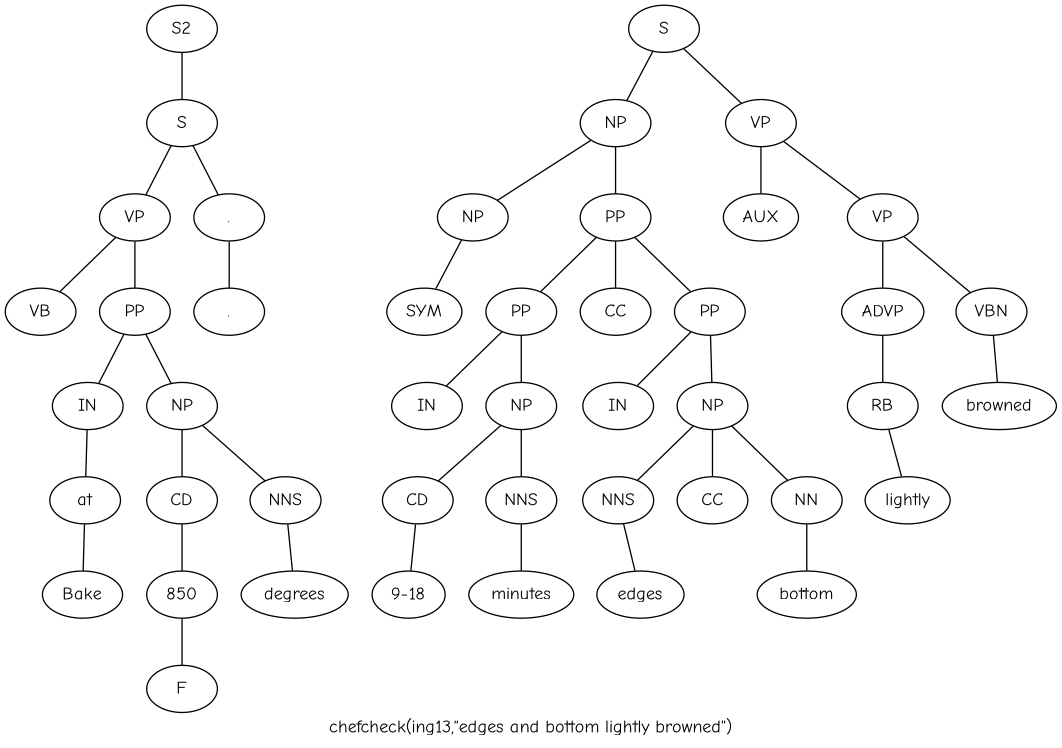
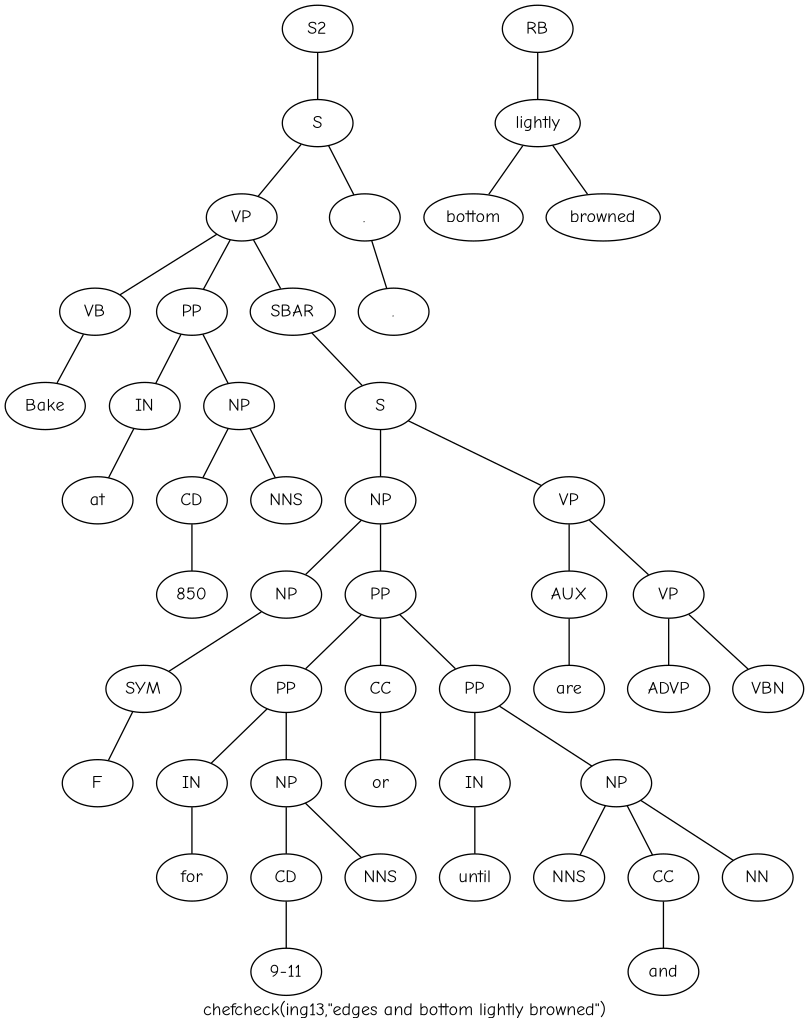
none -> (293, 312)
(883, 359) -> none
(995, 359) -> (570, 170)
(84, 548) -> (70, 359)
(807, 548) -> (506, 170)
(295, 595) -> none
(409, 595) -> (286, 972)
(521, 595) -> none
(640, 595) -> none
(182, 642) -> (121, 736)
none -> (569, 689)
none -> (381, 783)
none -> (192, 878)
none -> (475, 878)
none -> (663, 972)
